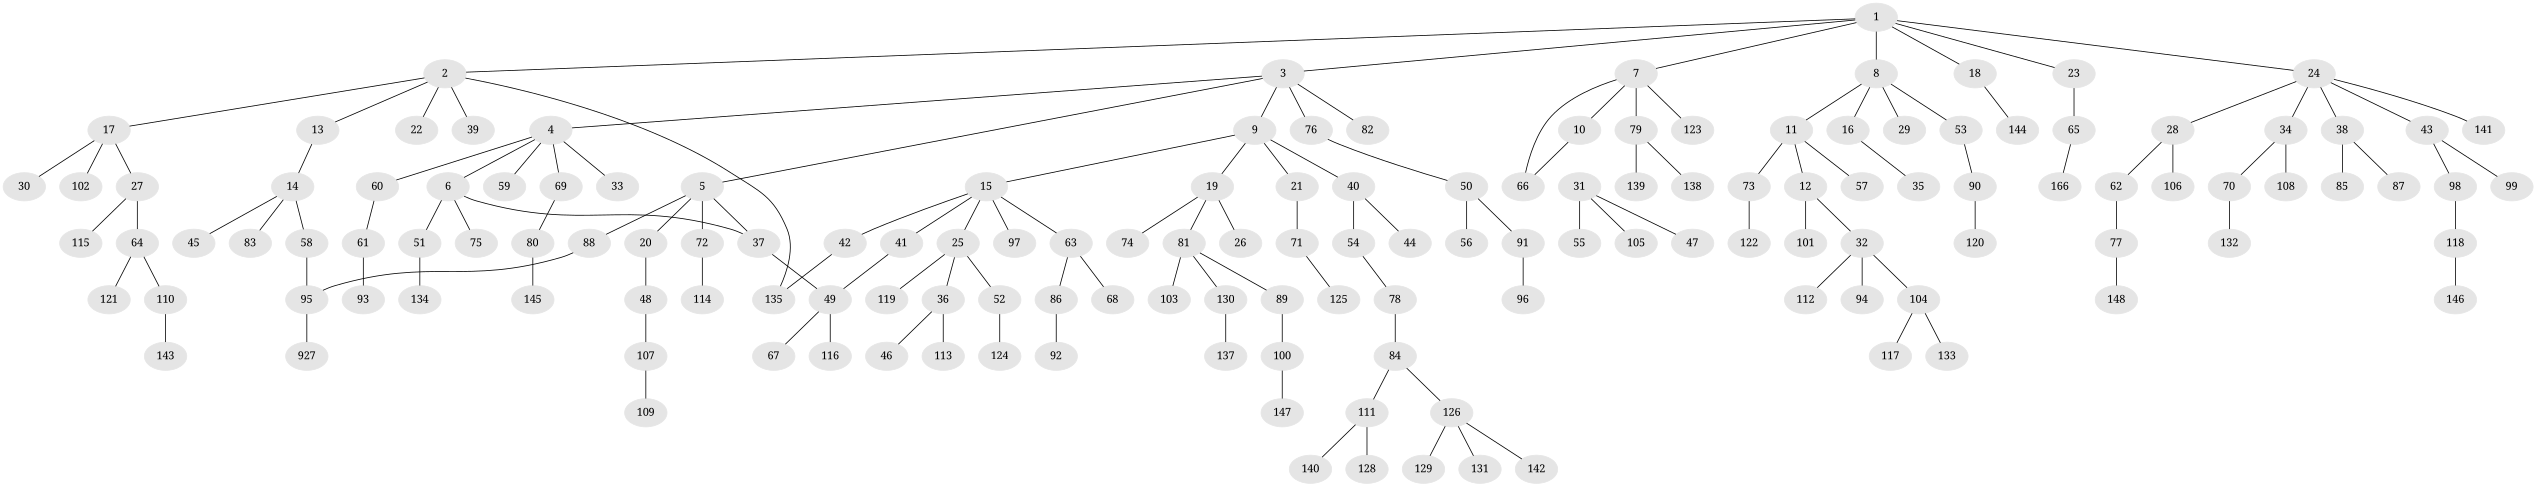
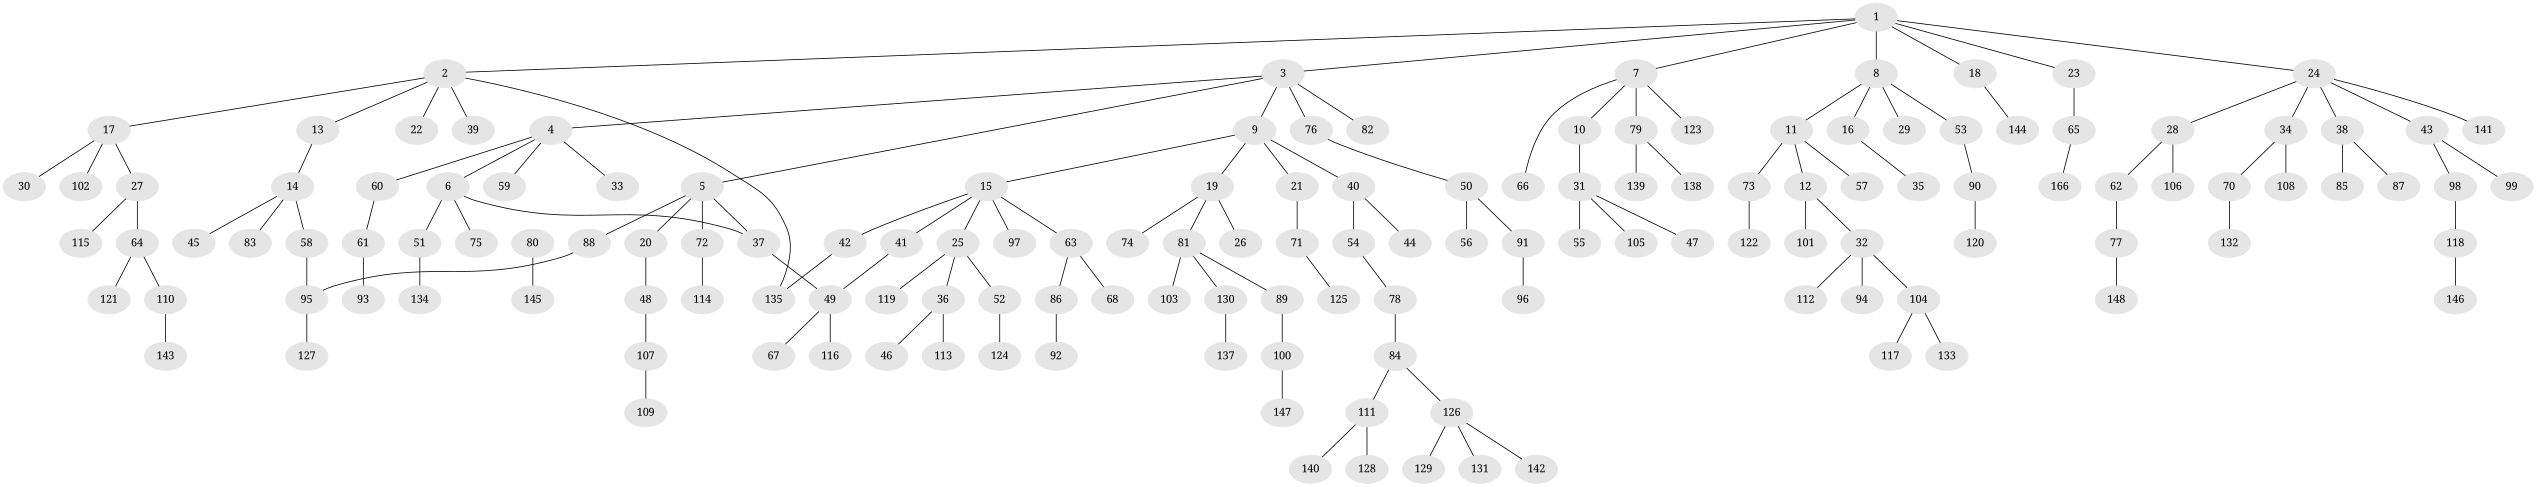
(1551, 158) -> (1580, 159)
(561, 187) -> none
(307, 356) -> (307, 356)
